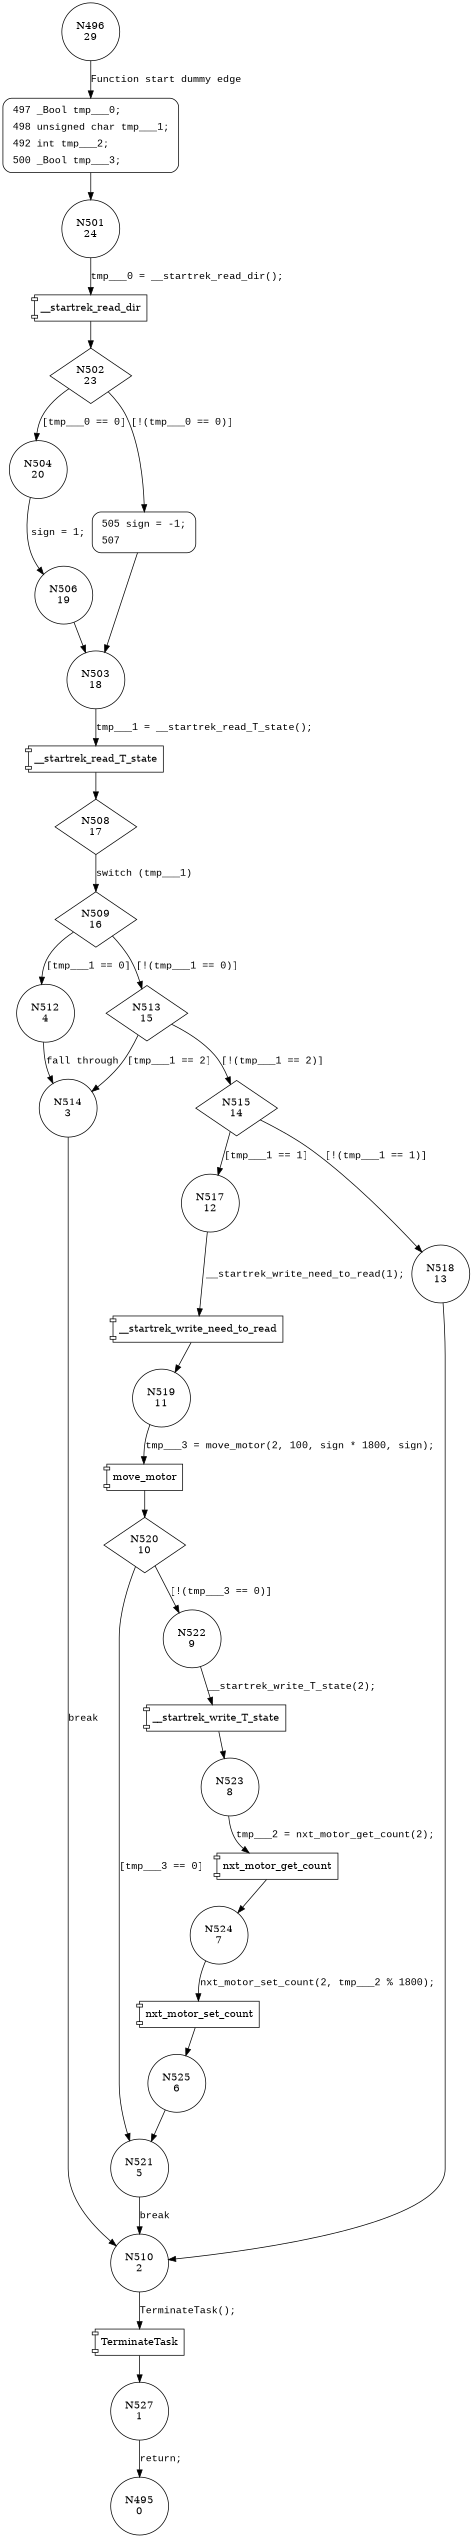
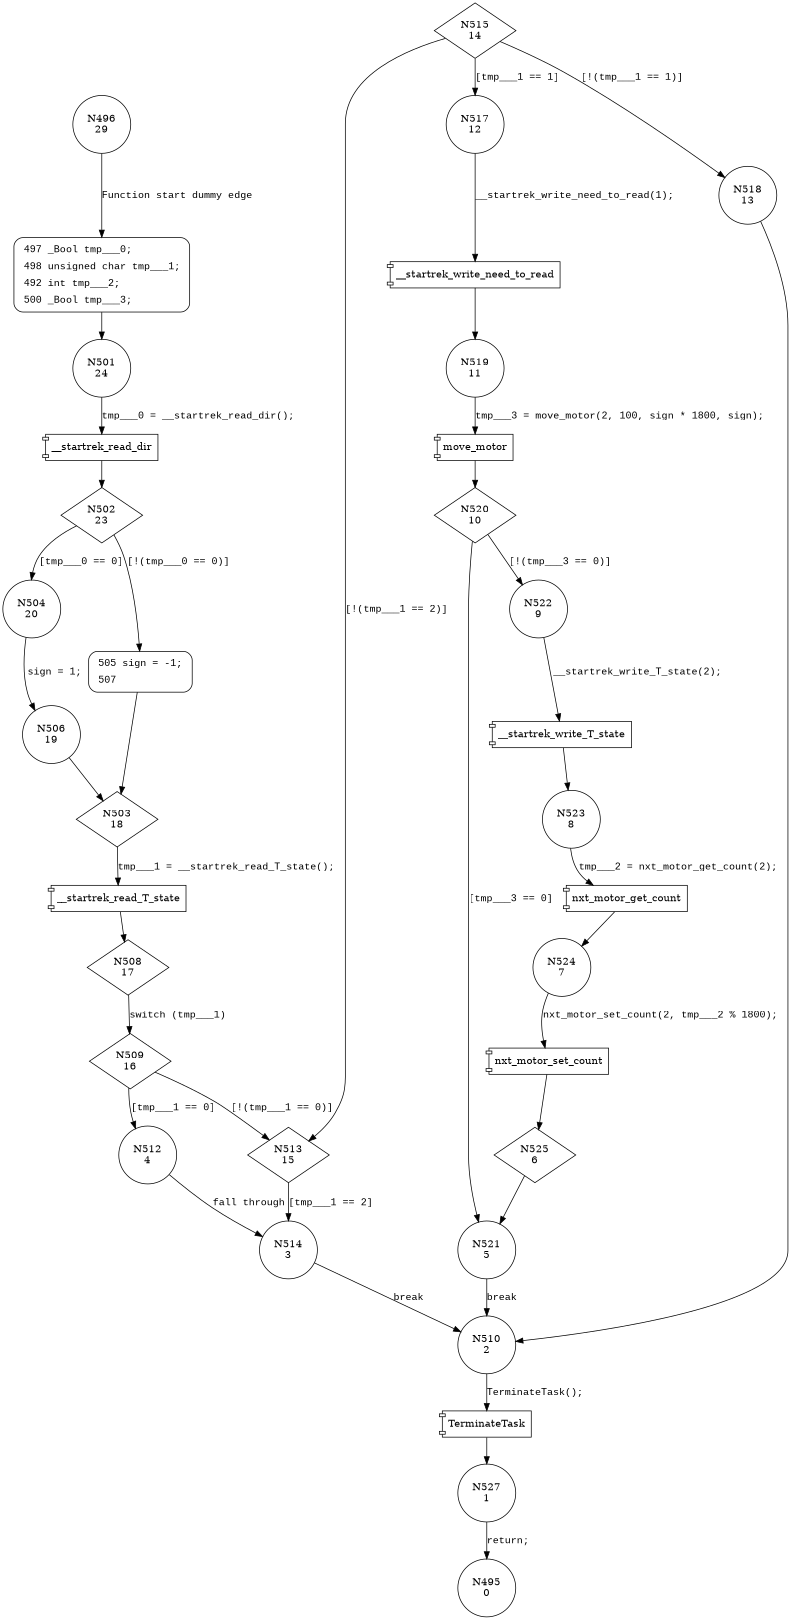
(96, 680) -> (117, 819)
(205, 1045) -> (345, 565)
(177, 2083) -> (535, 1155)
